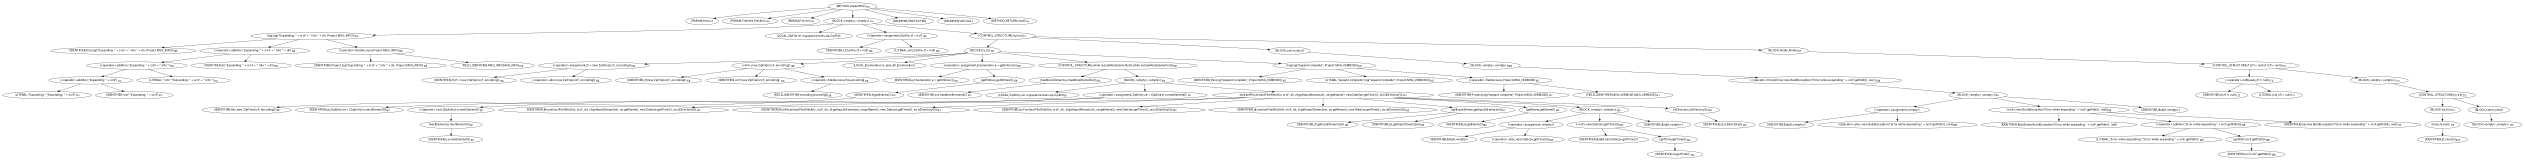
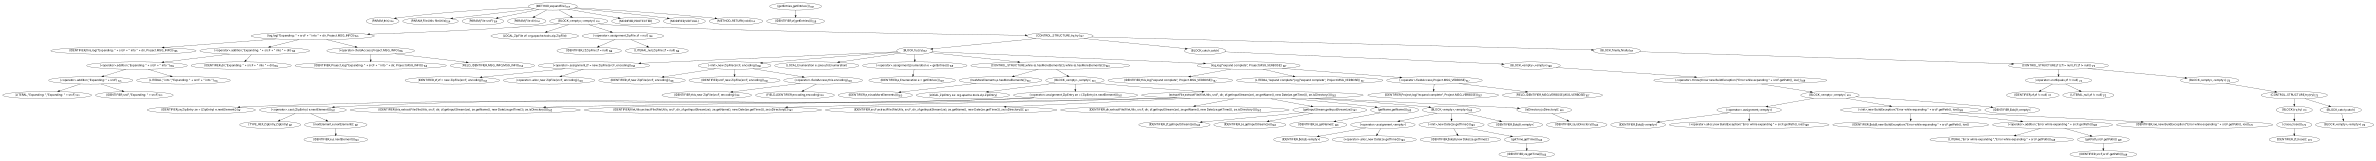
none -> (483, 21)
(990, 72) -> none
(829, 95) -> (822, 95)
(582, 105) -> (767, 88)
none -> (270, 125)
